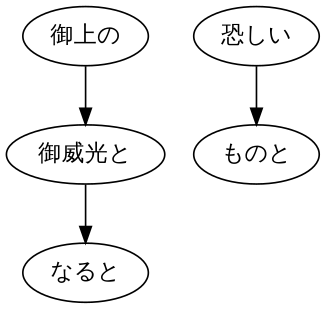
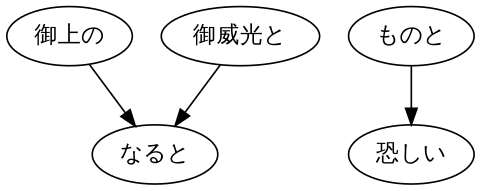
(86, 87) -> (107, 89)
(256, 87) -> (411, 87)
